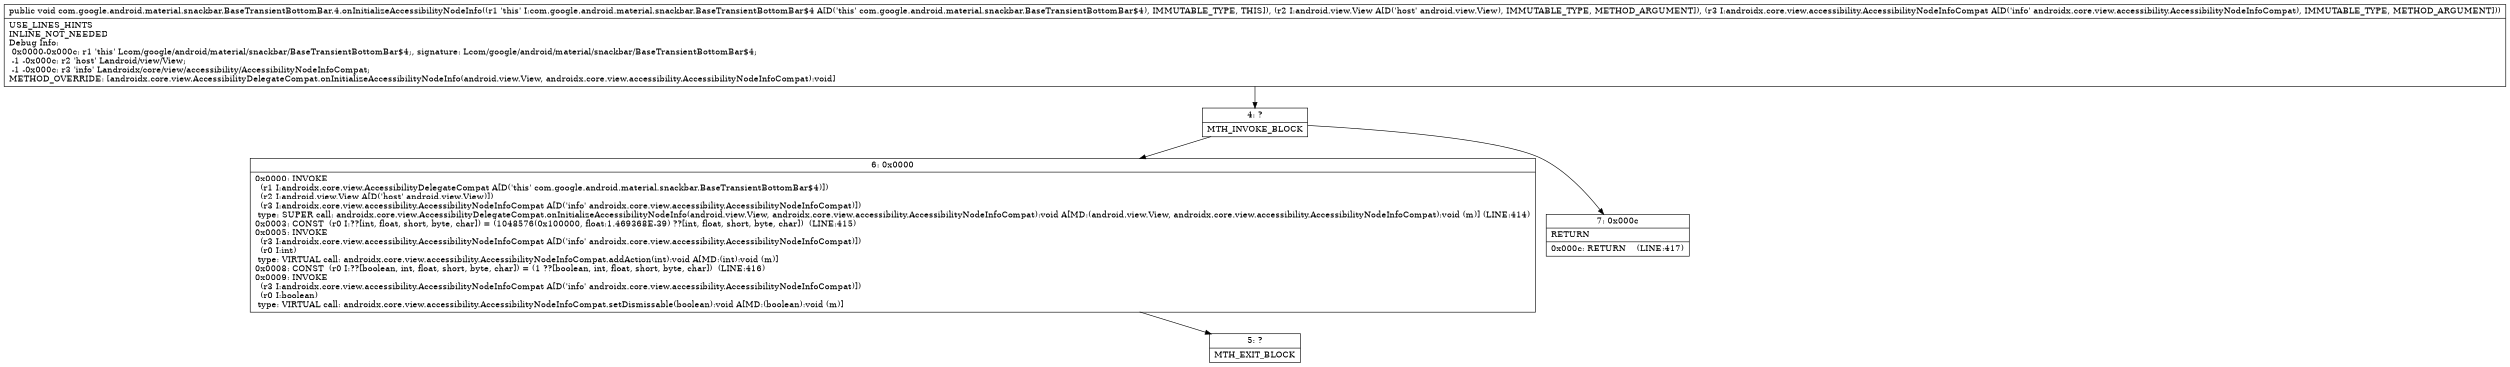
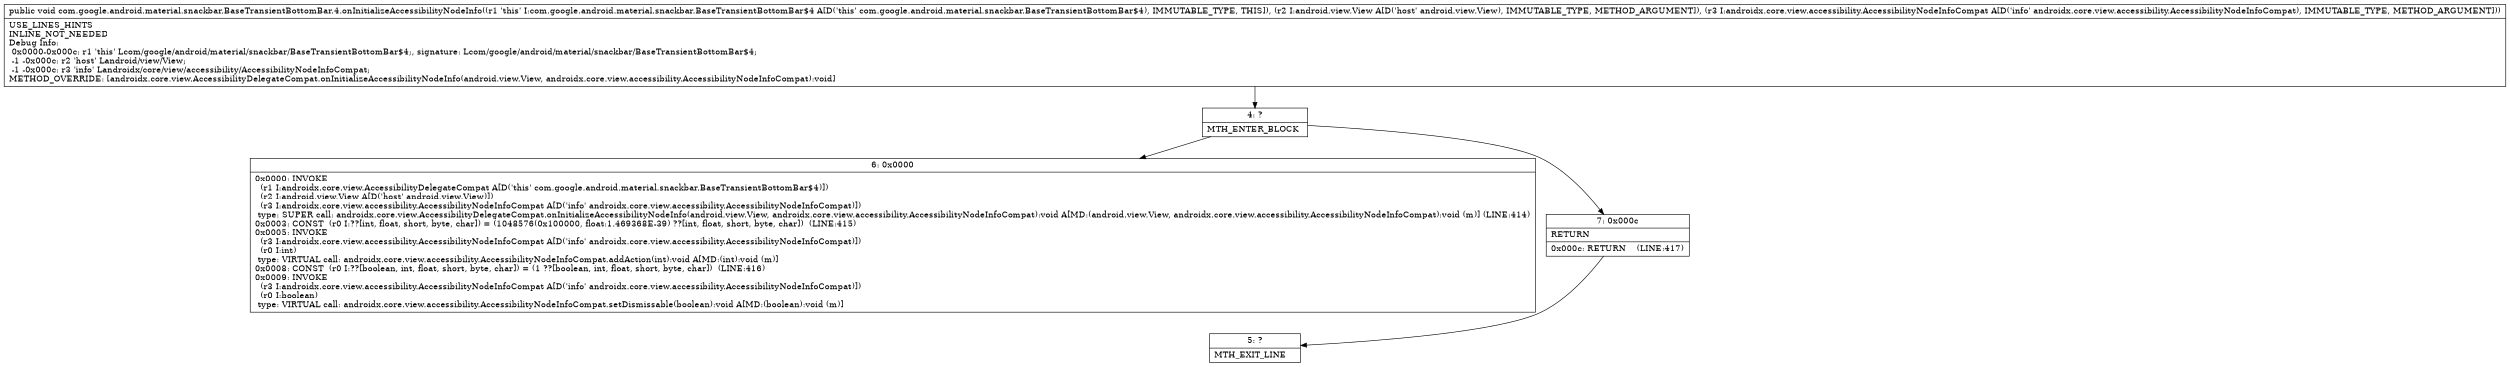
(1255, 129) -> (1253, 129)
(1172, 322) -> (1467, 330)
(1255, 355) -> (1250, 355)
